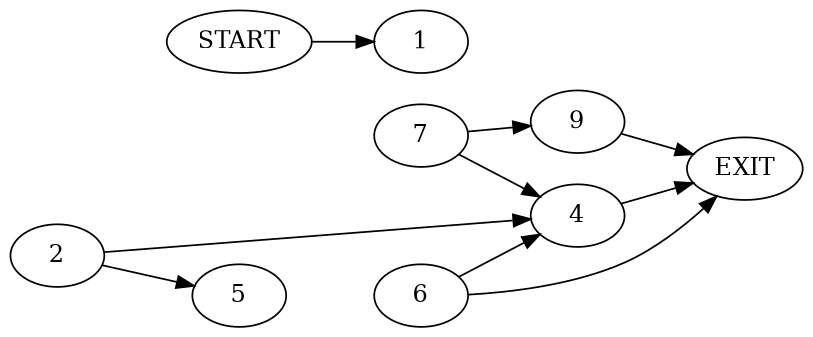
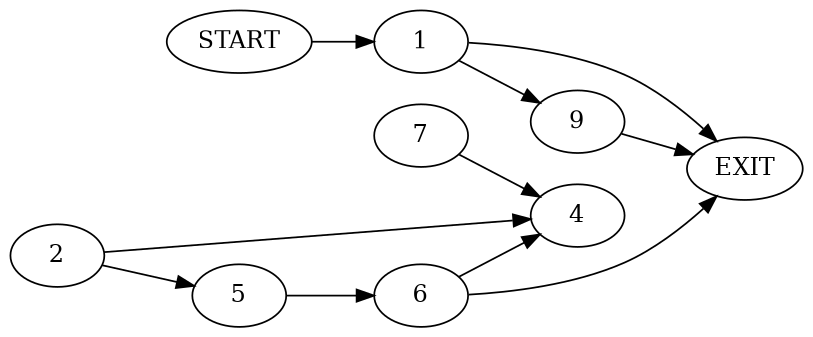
(491, 129) -> (492, 78)
(649, 196) -> (595, 64)
none -> (321, 296)
